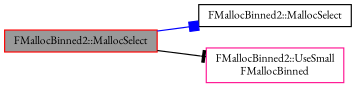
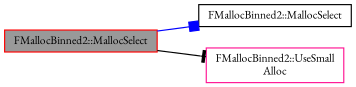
(275, 65) -> (275, 65)
